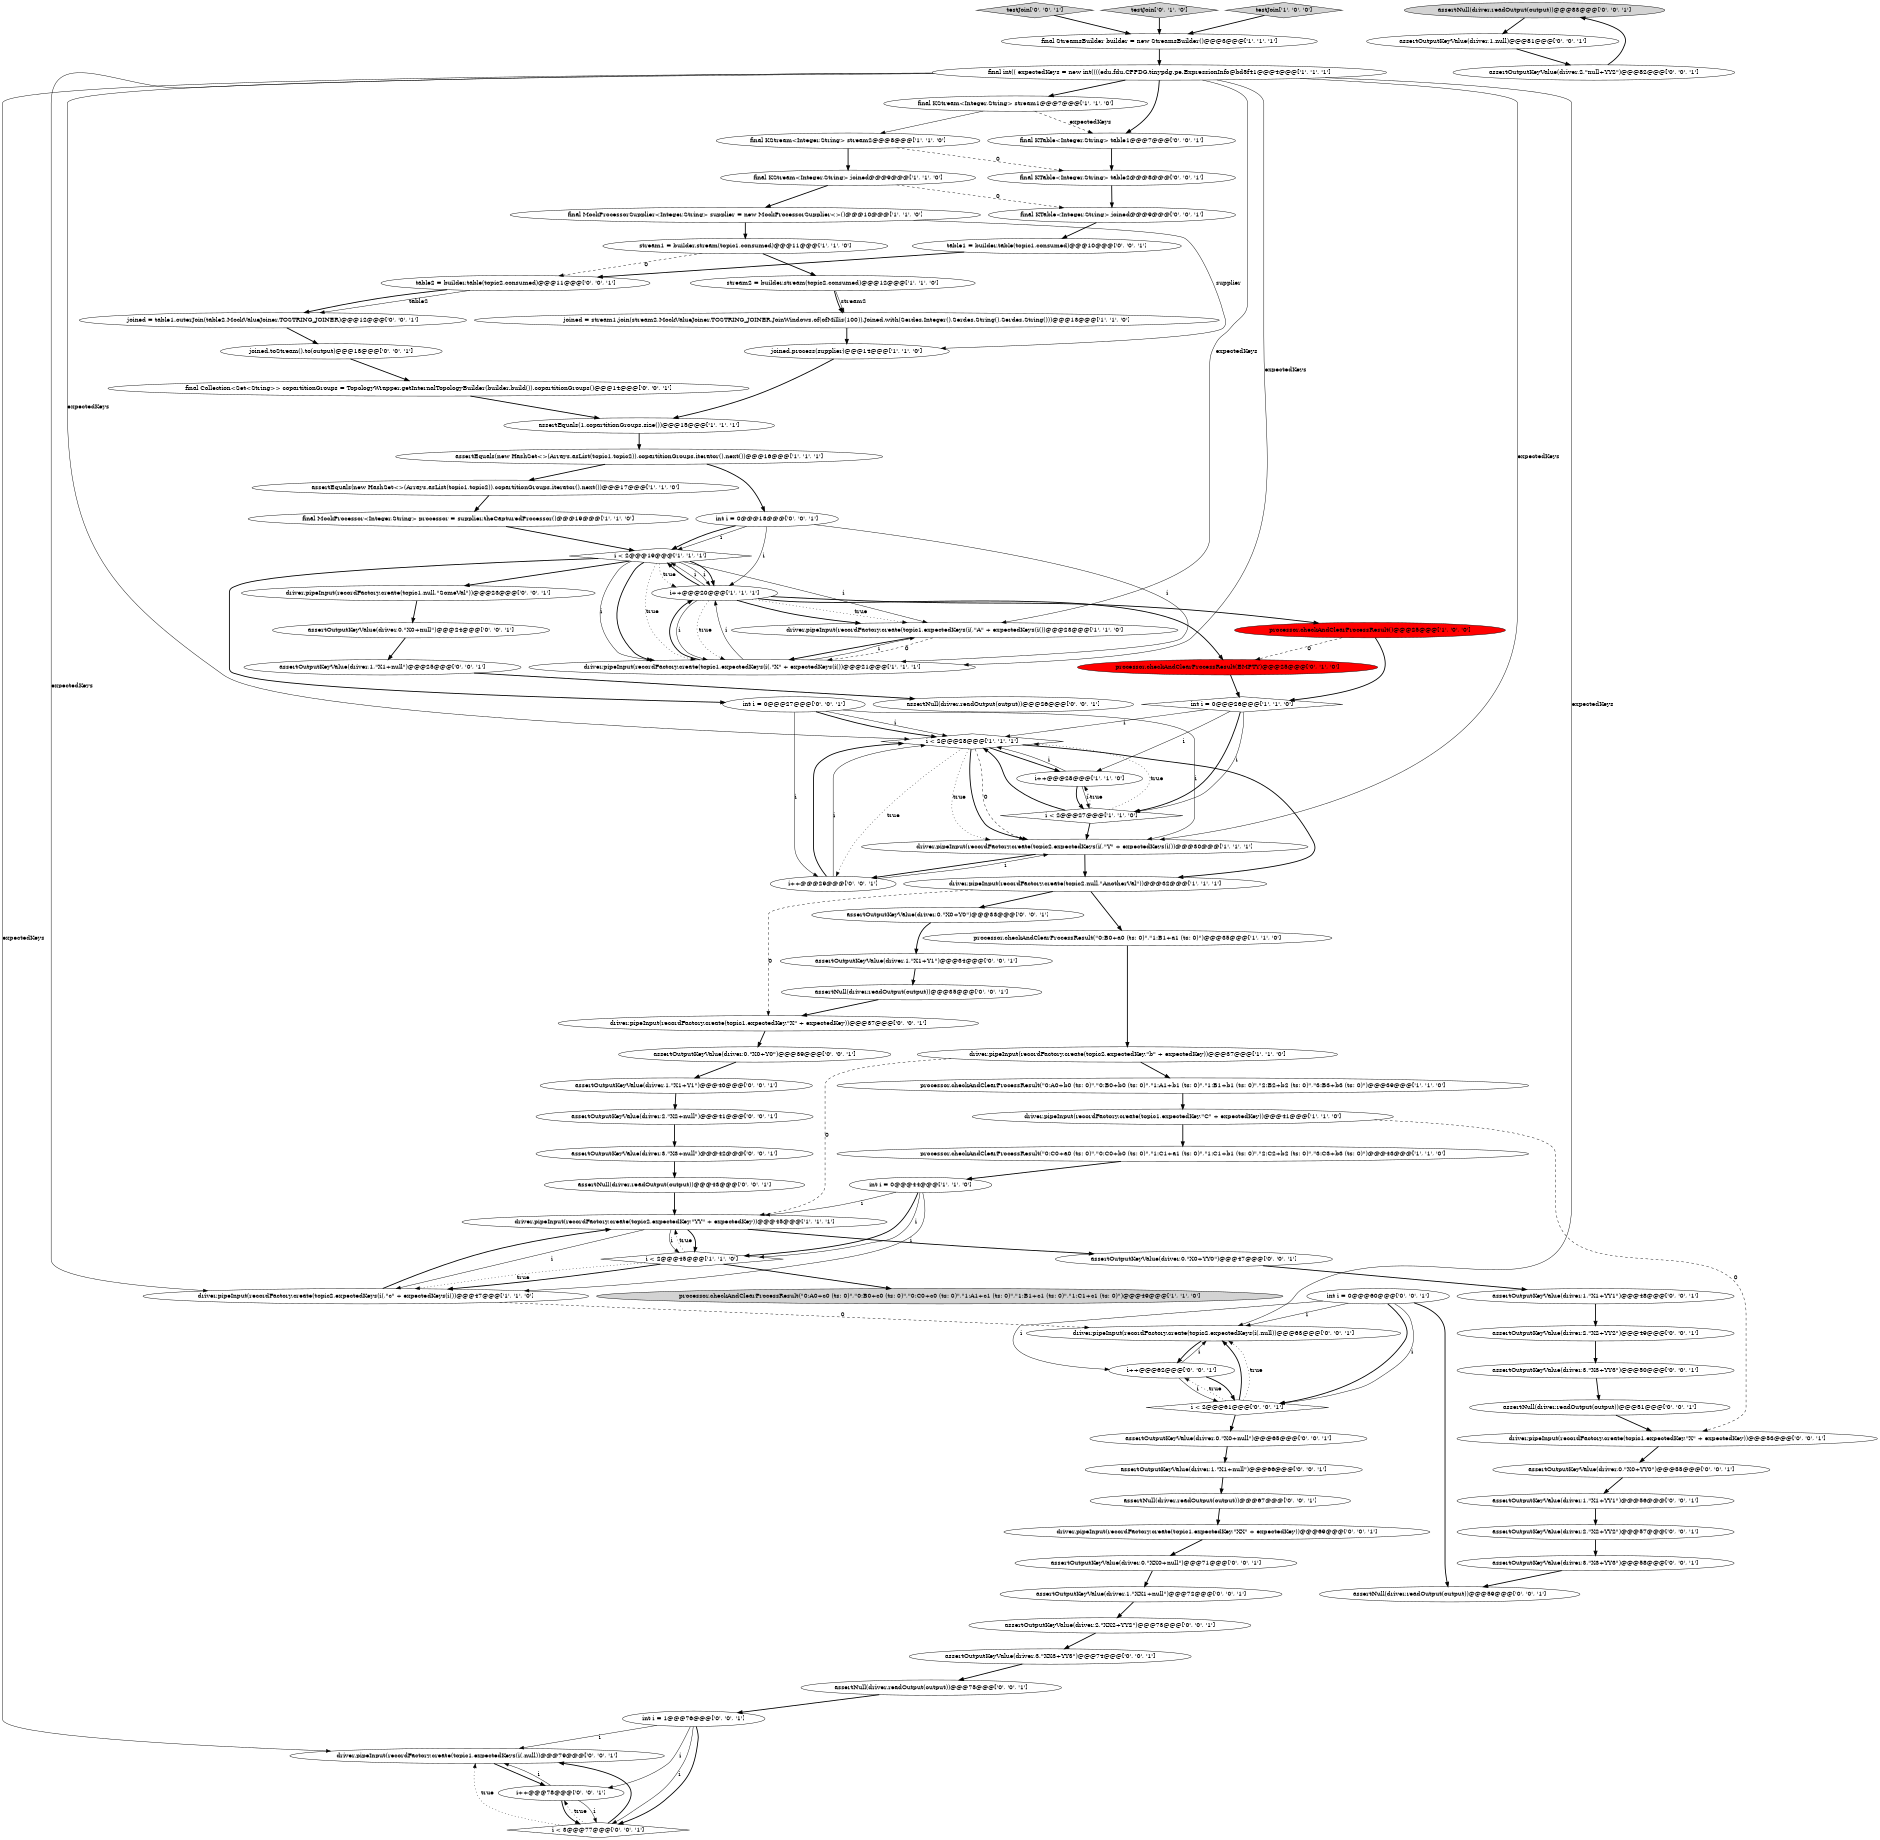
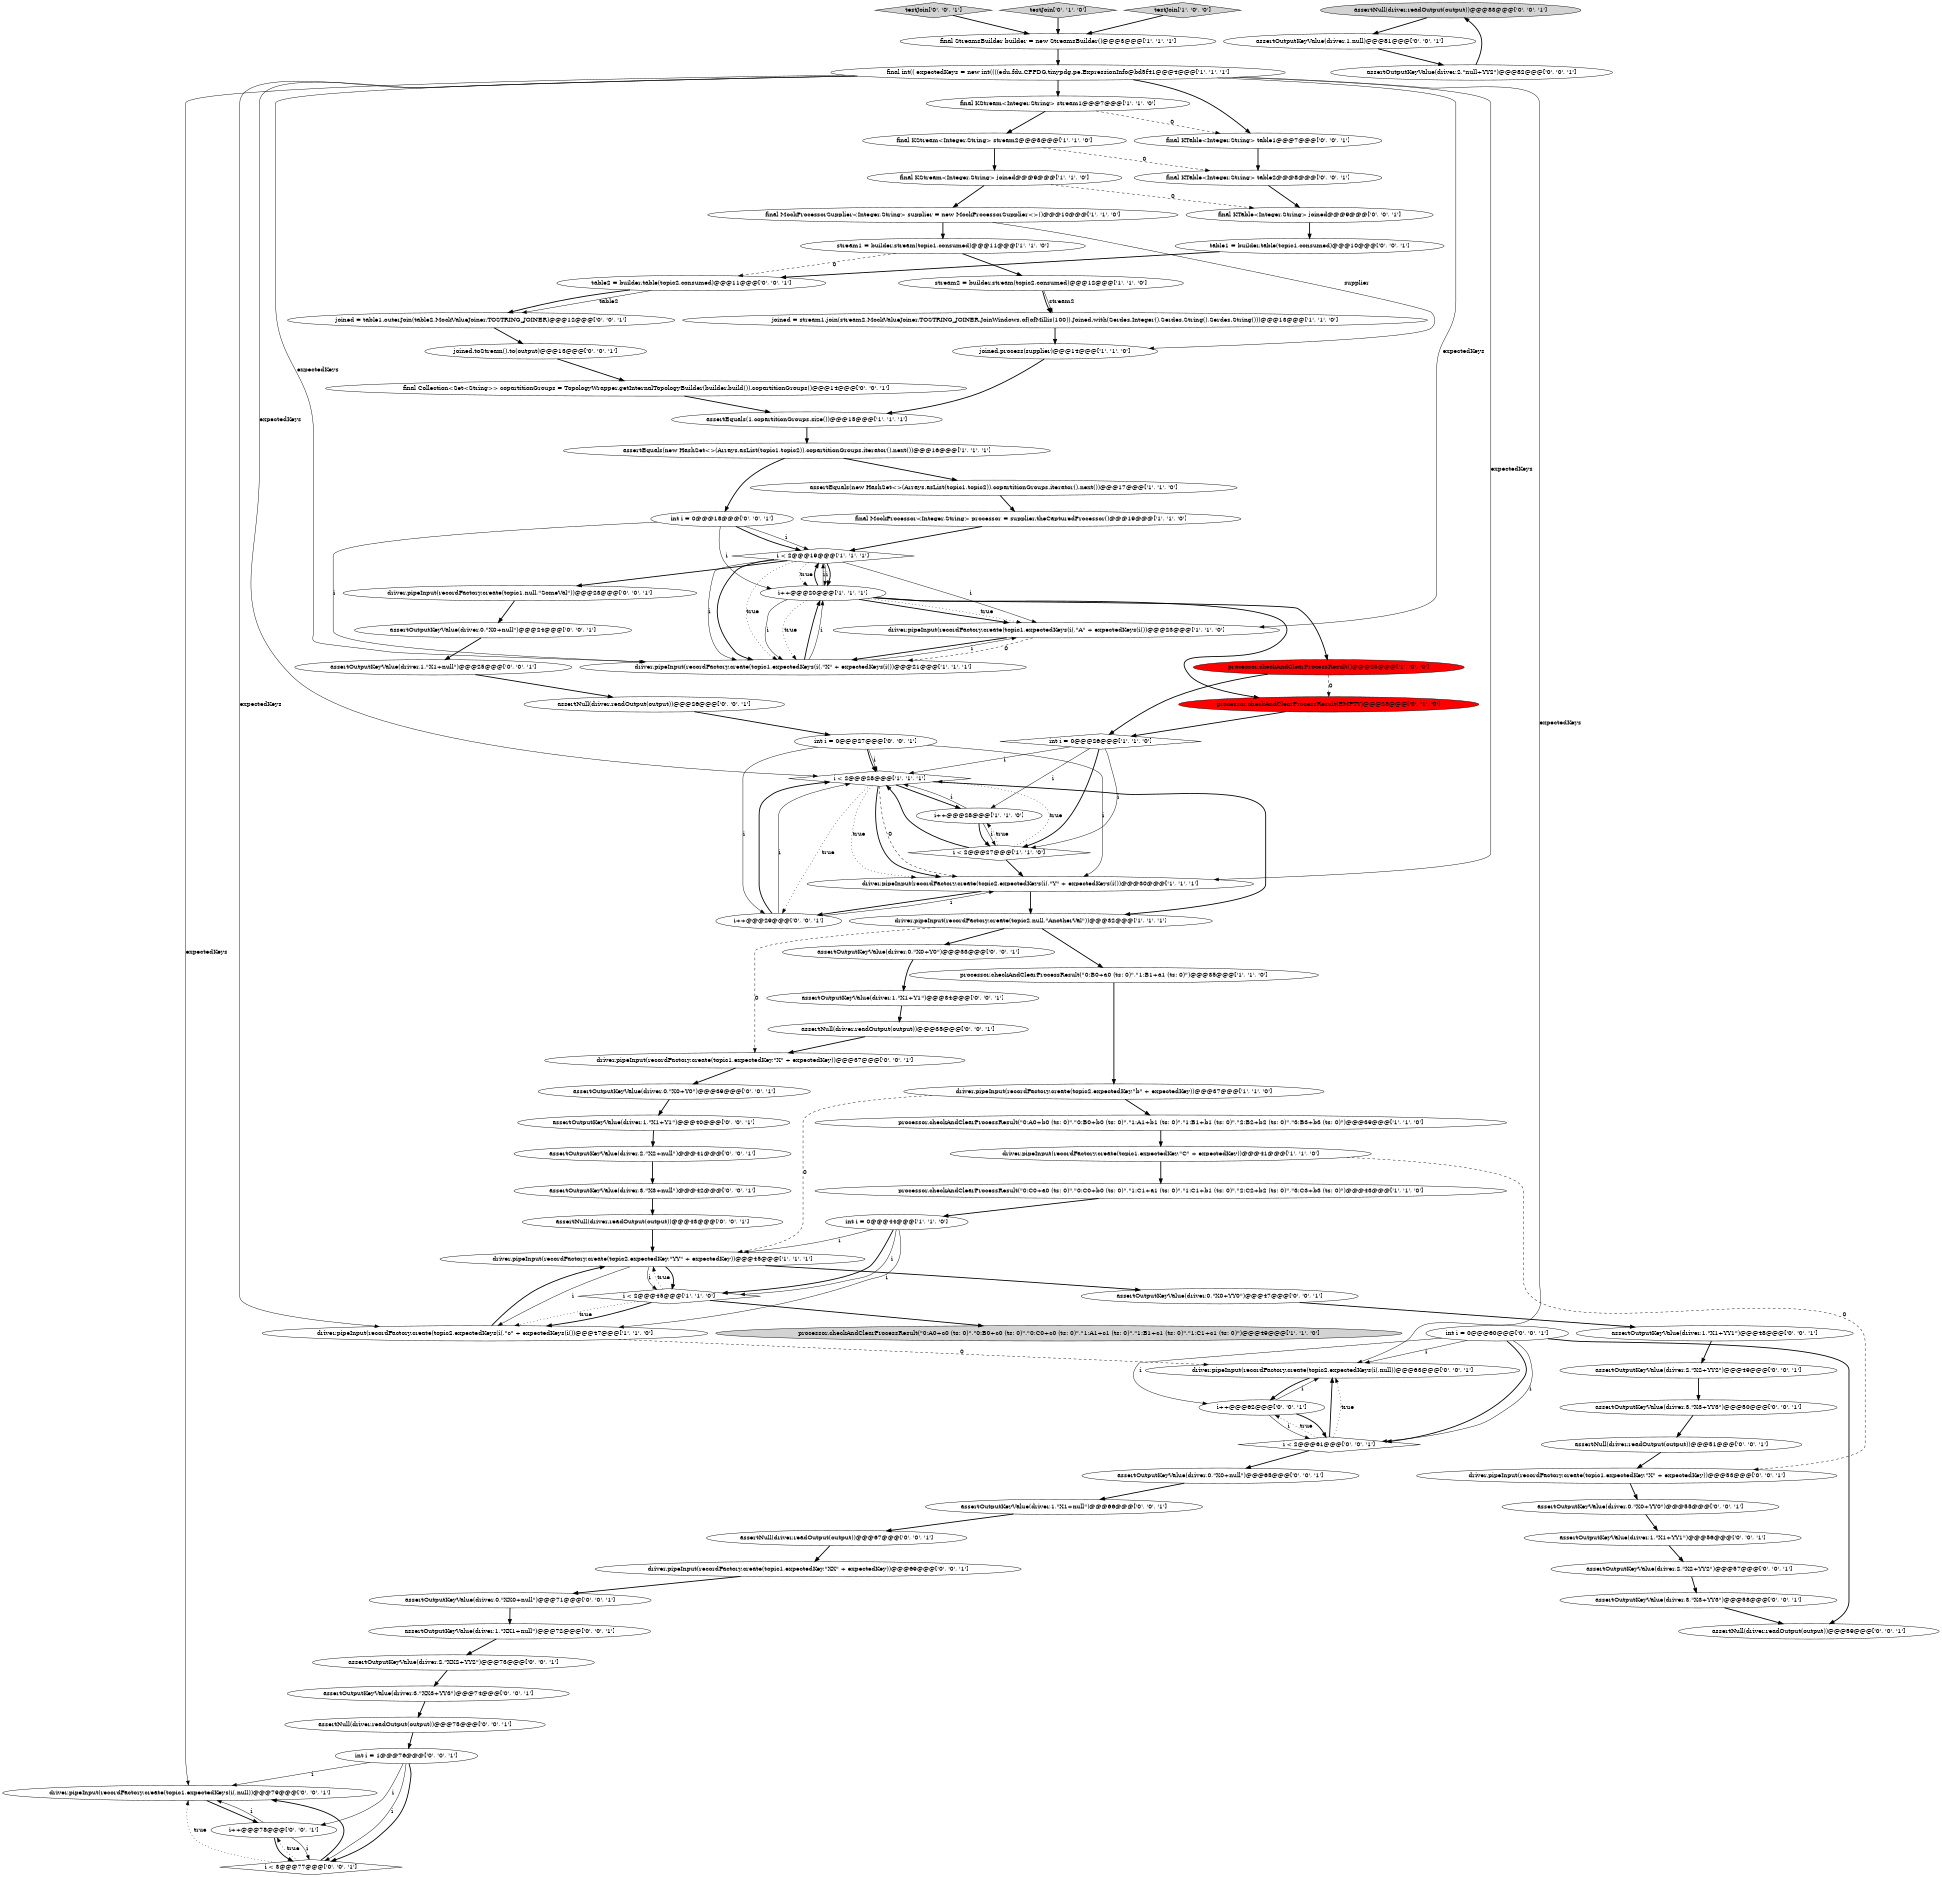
(934, 122) -> (1028, 121)
(1090, 122) -> (1172, 122)
(249, 677) -> (760, 723)
